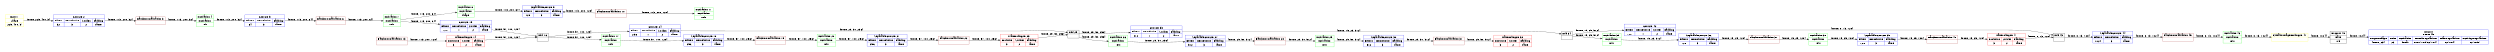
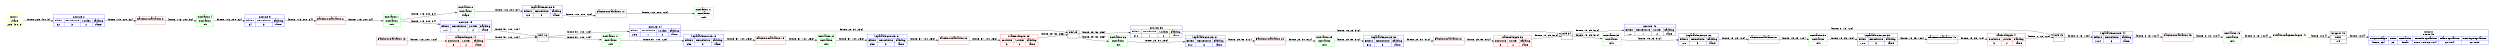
(580, 12) -> (578, 16)
(2338, 37) -> (2338, 37)
none -> (1546, 38)
